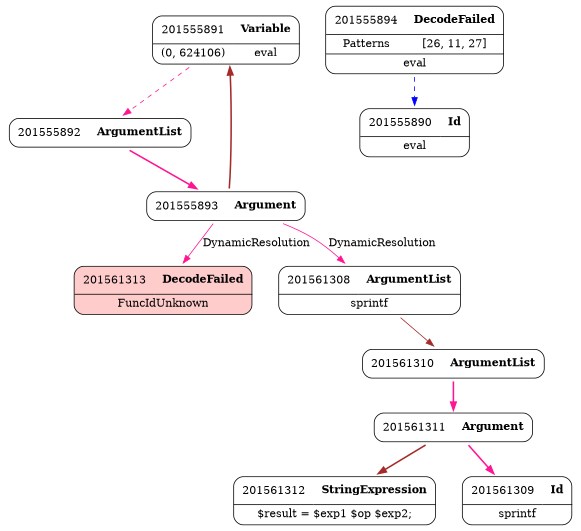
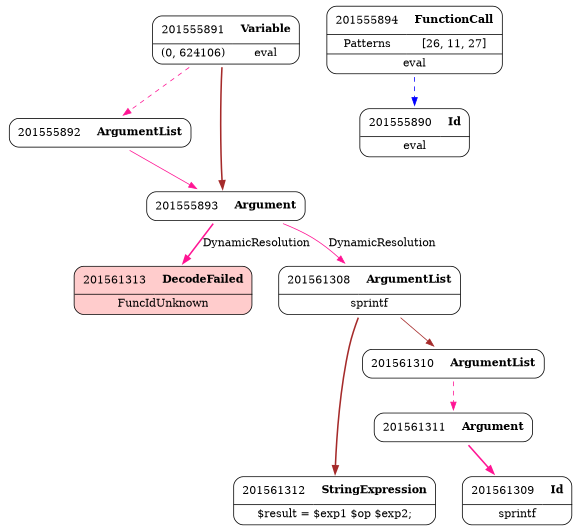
(455, 20) -> (454, 20)
(231, 132) -> (221, 124)
(160, 168) -> (160, 168)
(201, 240) -> (201, 240)
(453, 392) -> (453, 392)
(405, 457) -> (342, 391)
